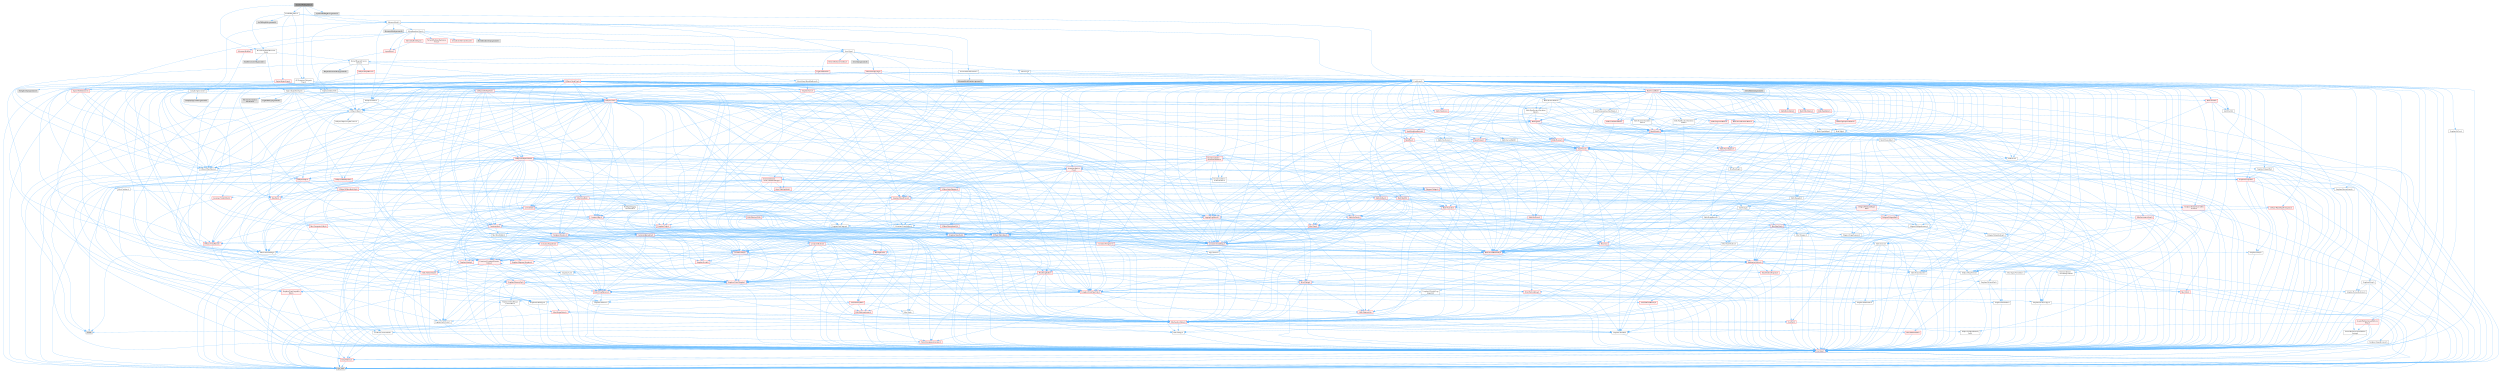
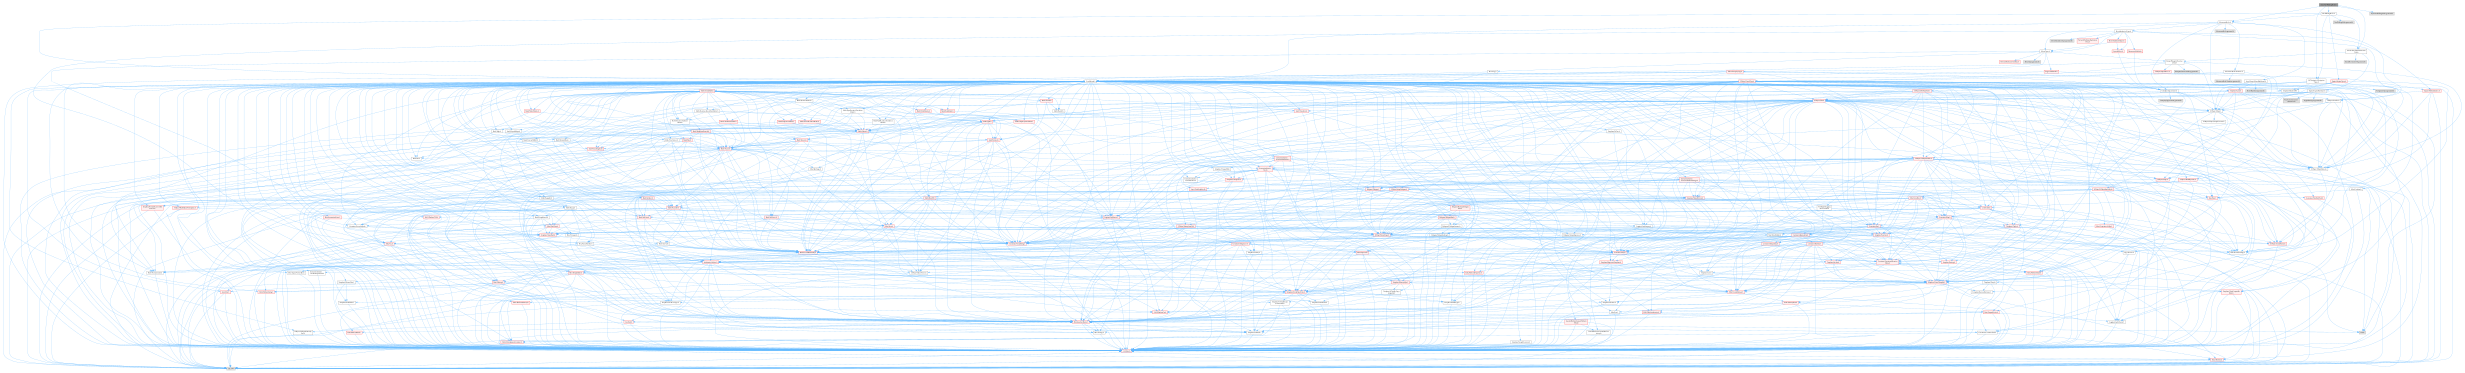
(462, 41) -> none
(2344, 189) -> none
